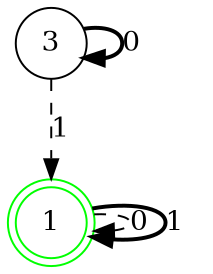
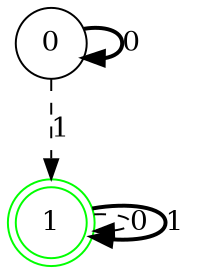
(51, 43) -> (51, 43)
